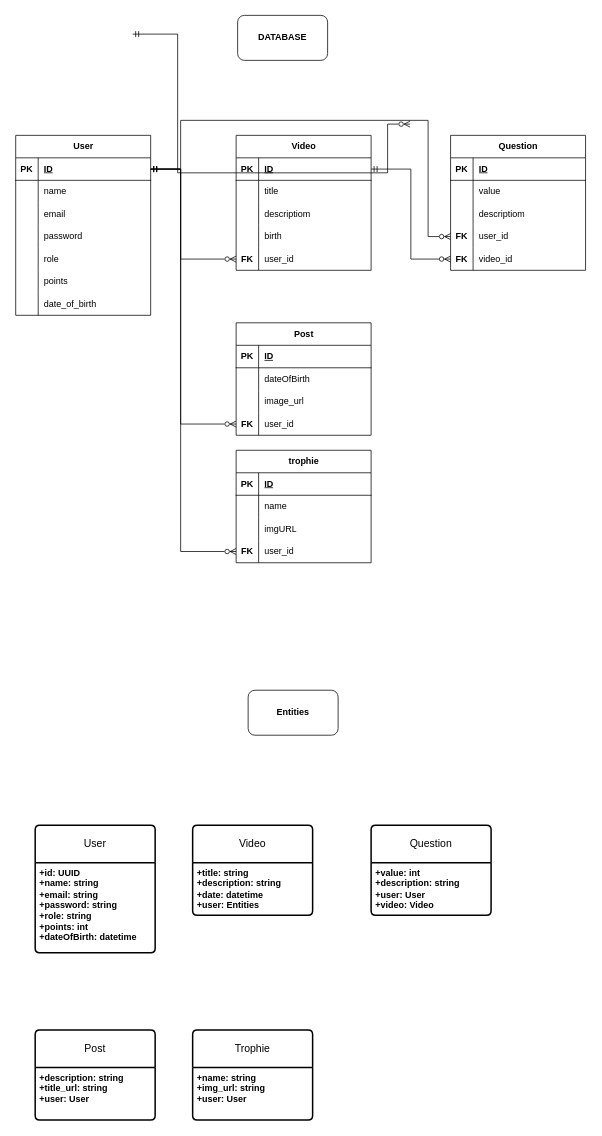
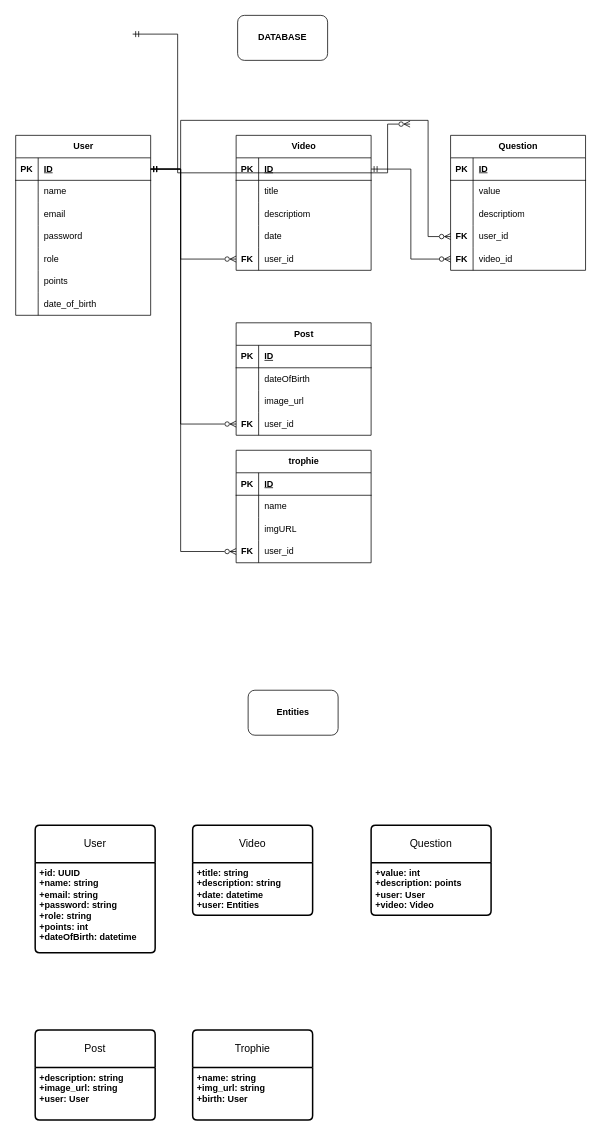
(276, 237) -> (274, 237)
(420, 890) -> (420, 890)
(84, 1089) -> (84, 1089)
(231, 1089) -> (231, 1089)
